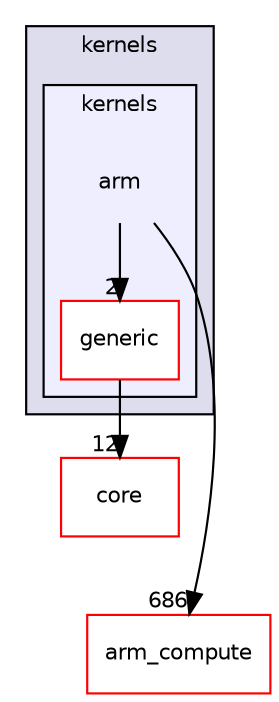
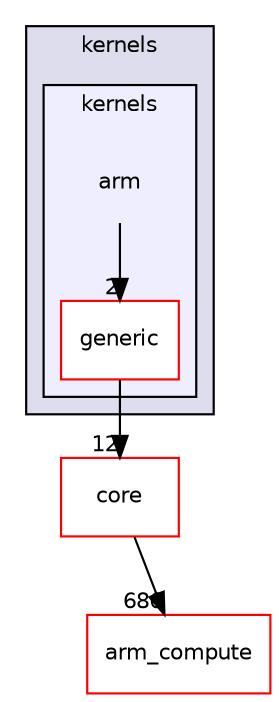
(214, 430) -> (145, 566)
